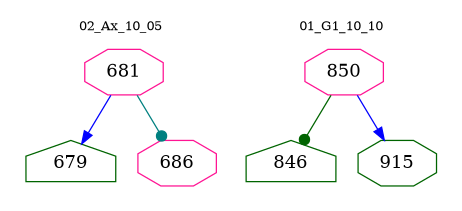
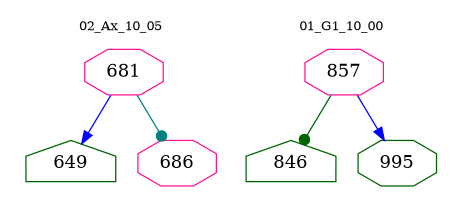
(342, 27) -> (342, 27)
(344, 72) -> (344, 72)
(71, 163) -> (71, 163)
(397, 163) -> (397, 163)
